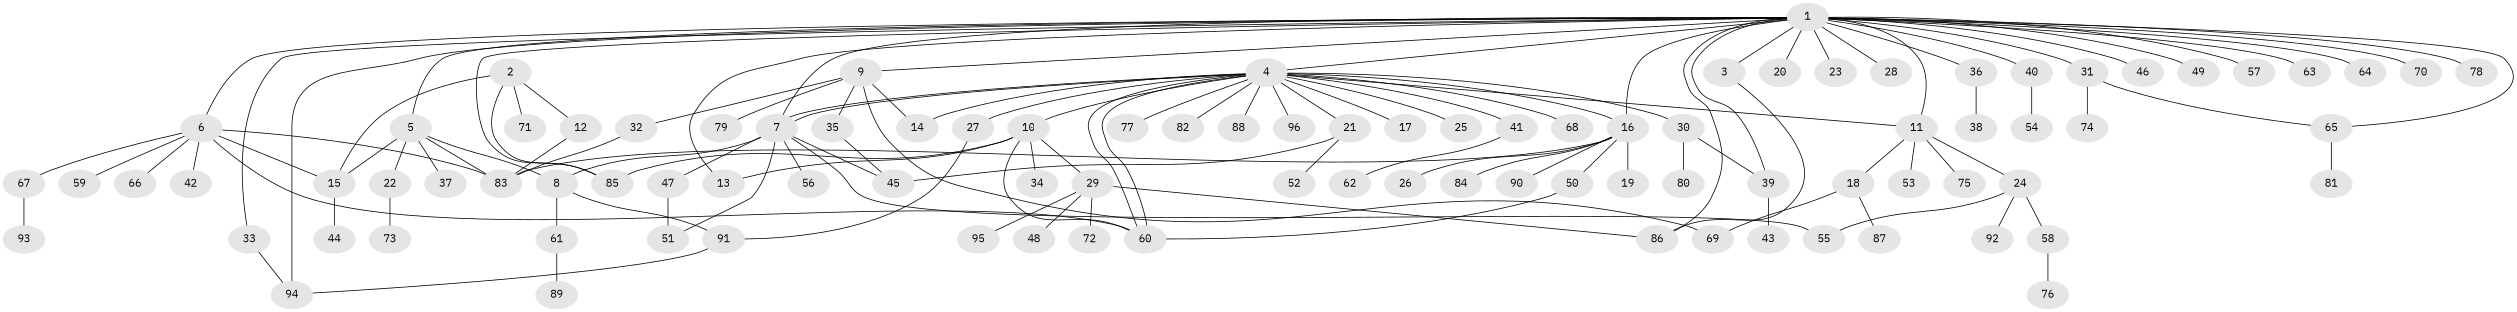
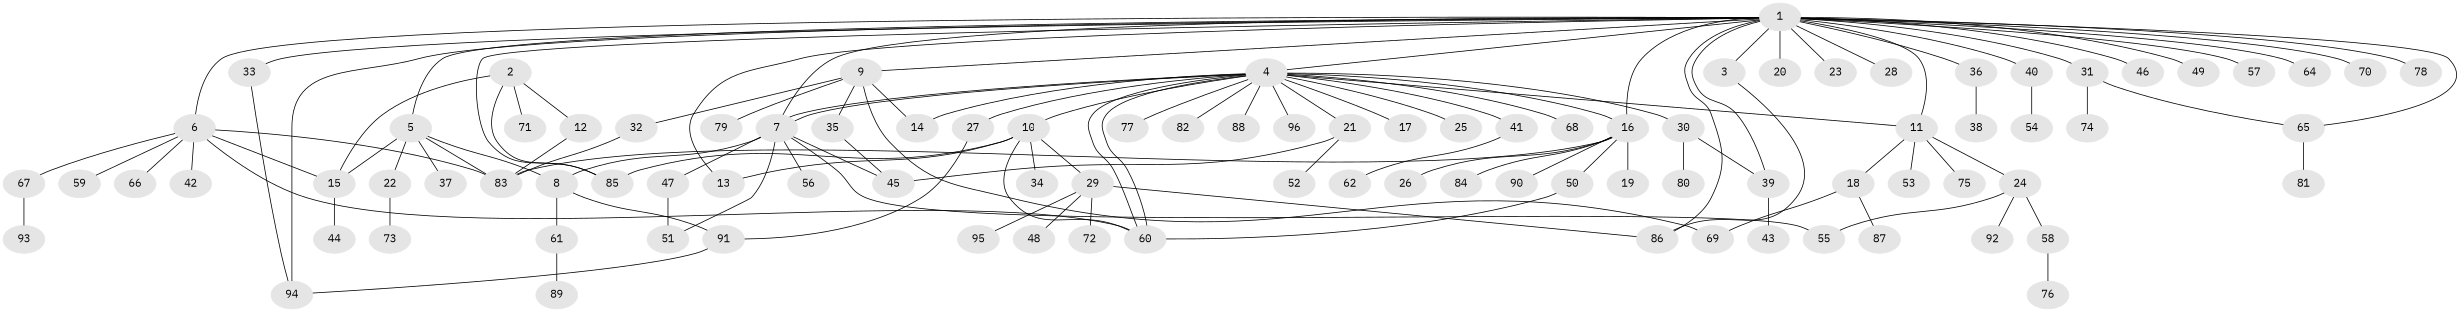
(2310, 73) -> none
